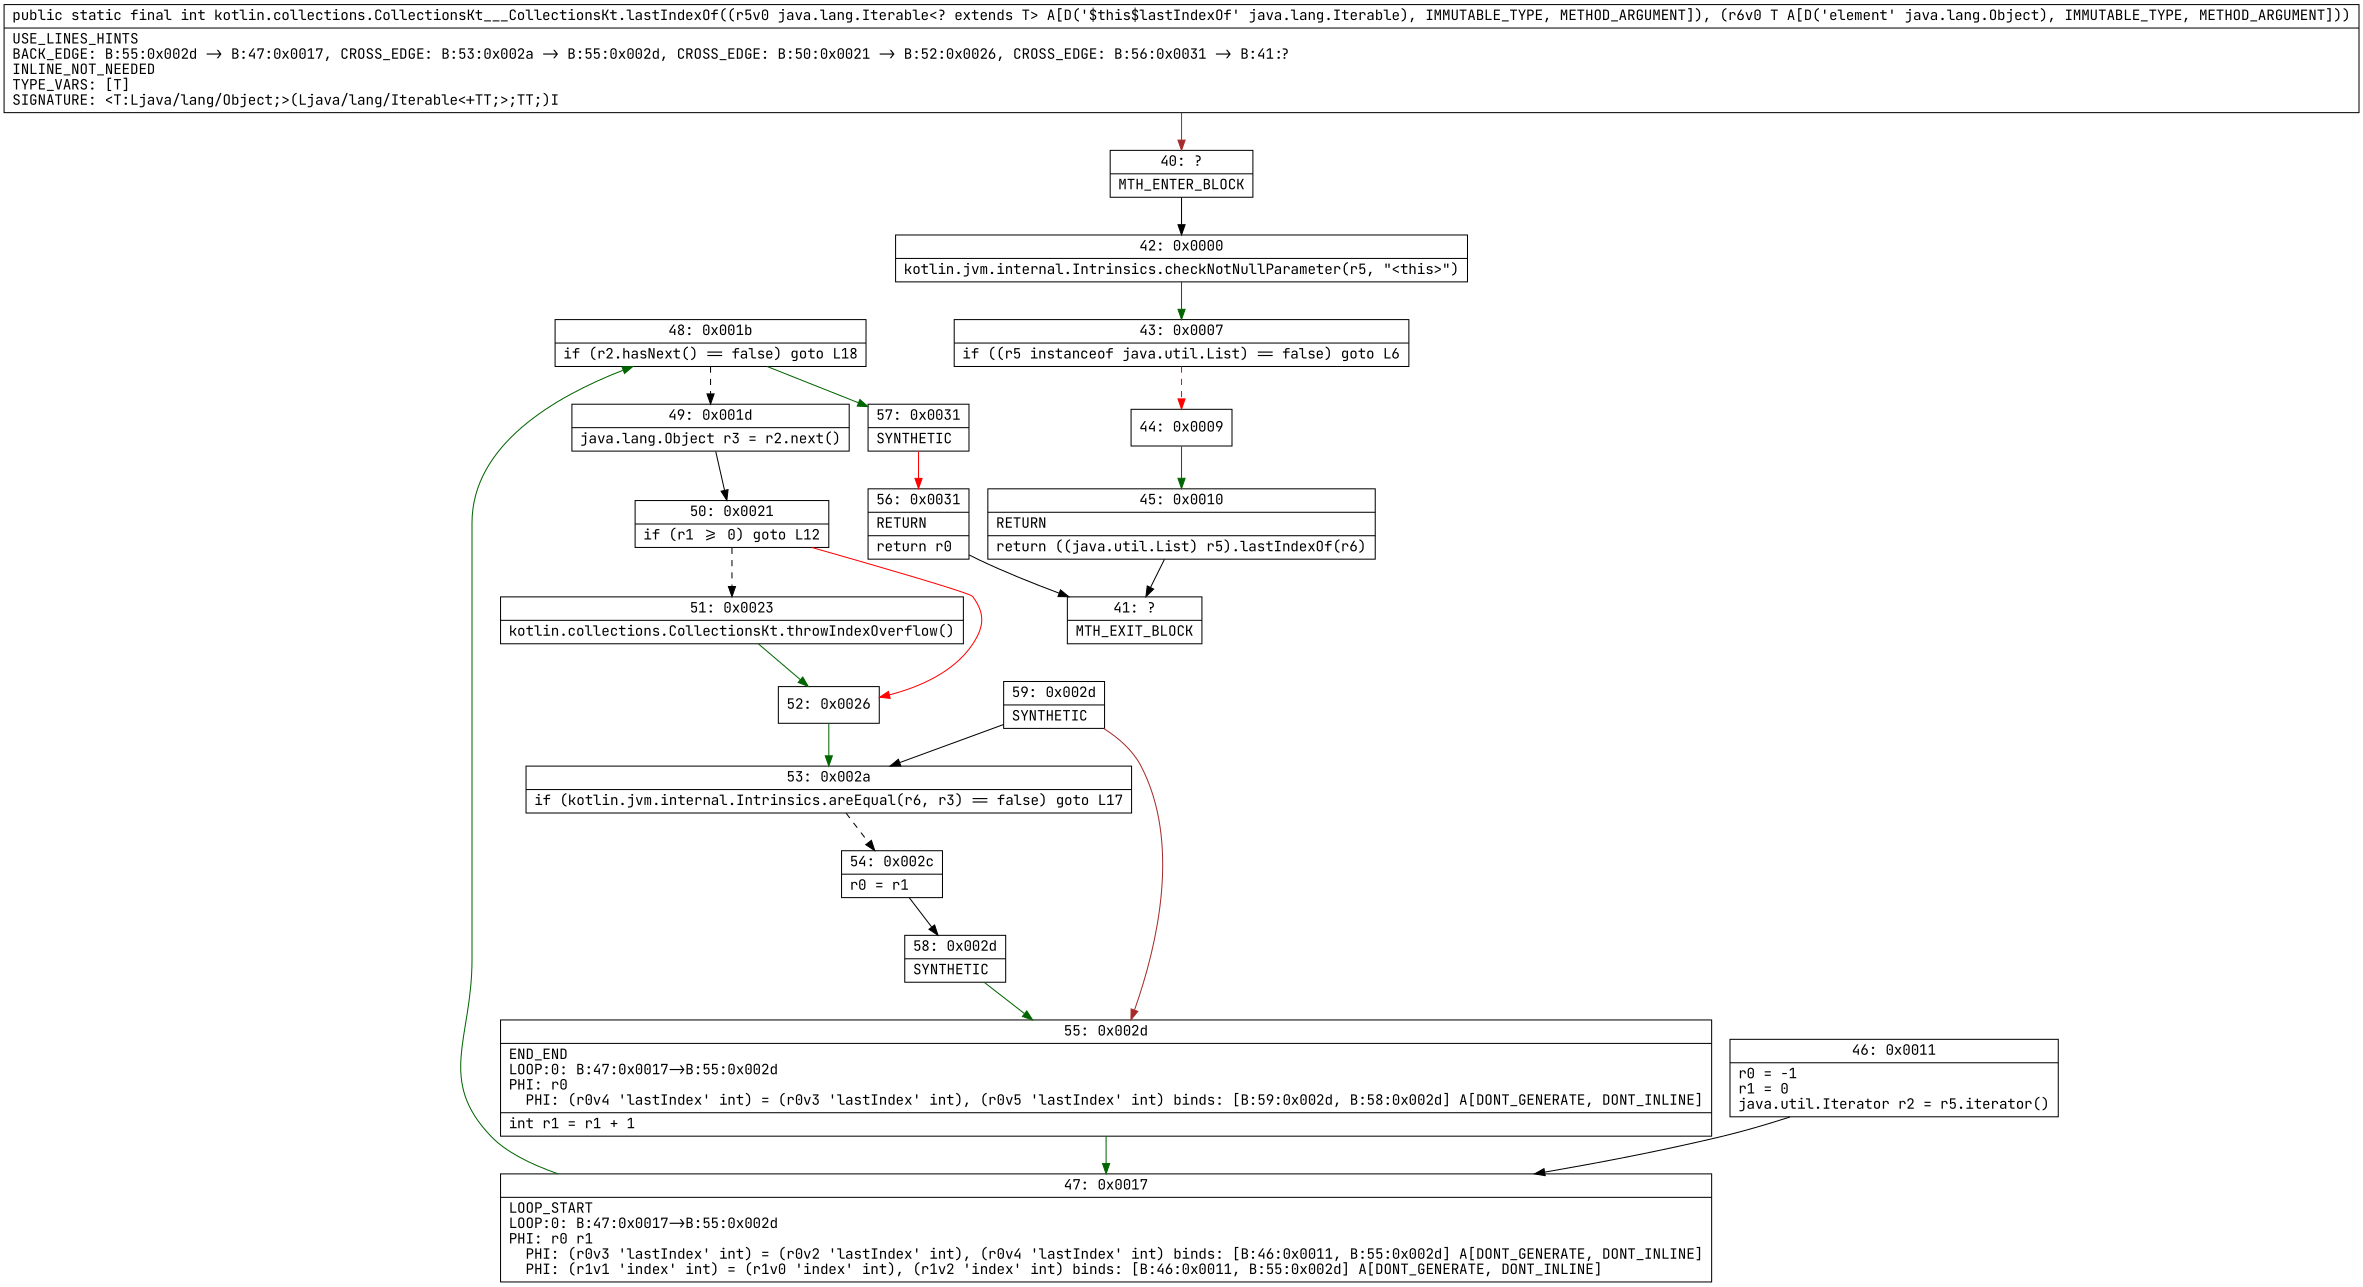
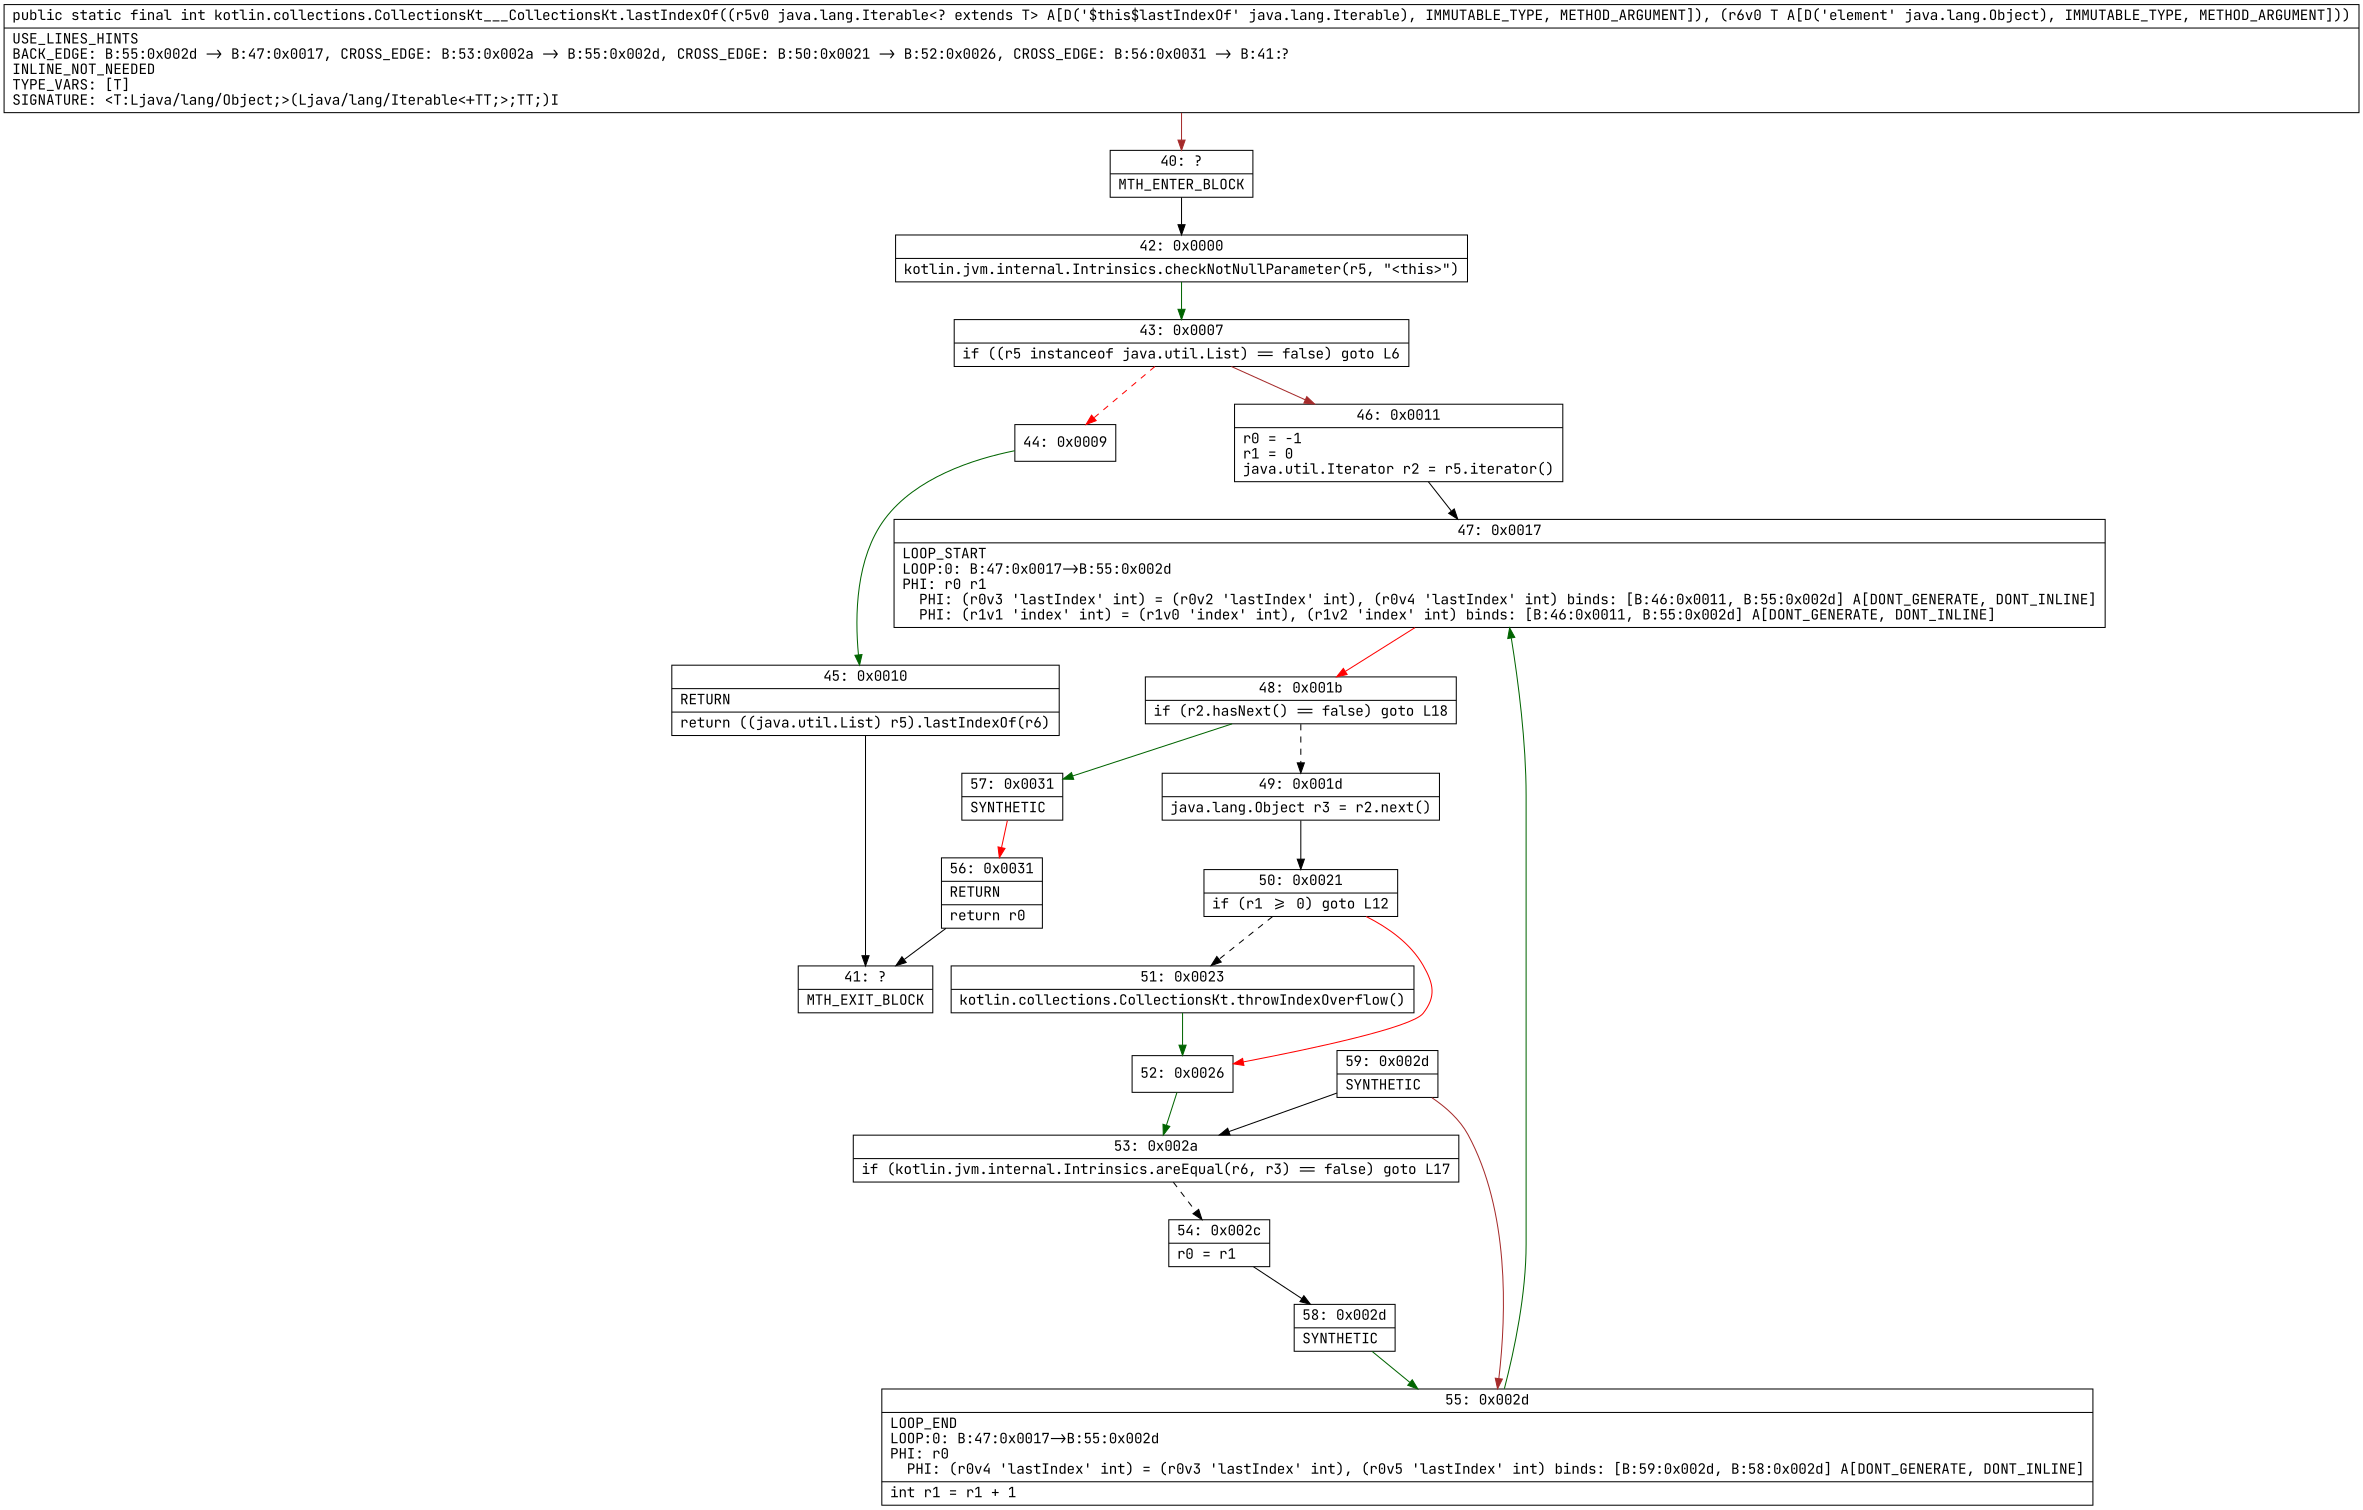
none -> (1268, 383)
(472, 759) -> (1380, 649)
(538, 1055) -> (924, 1424)
